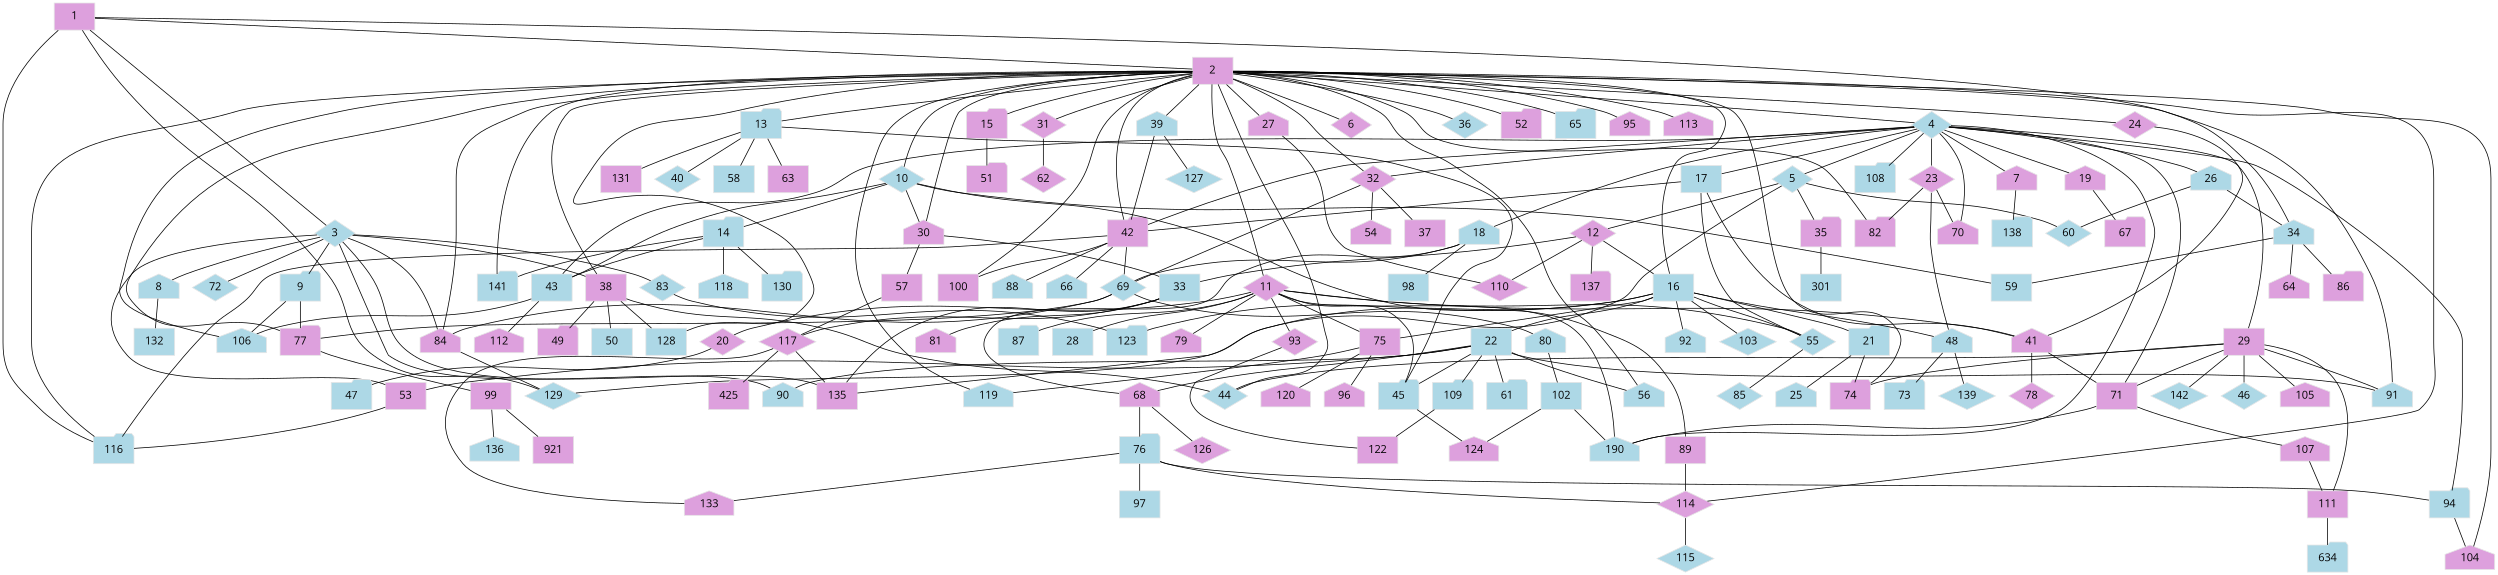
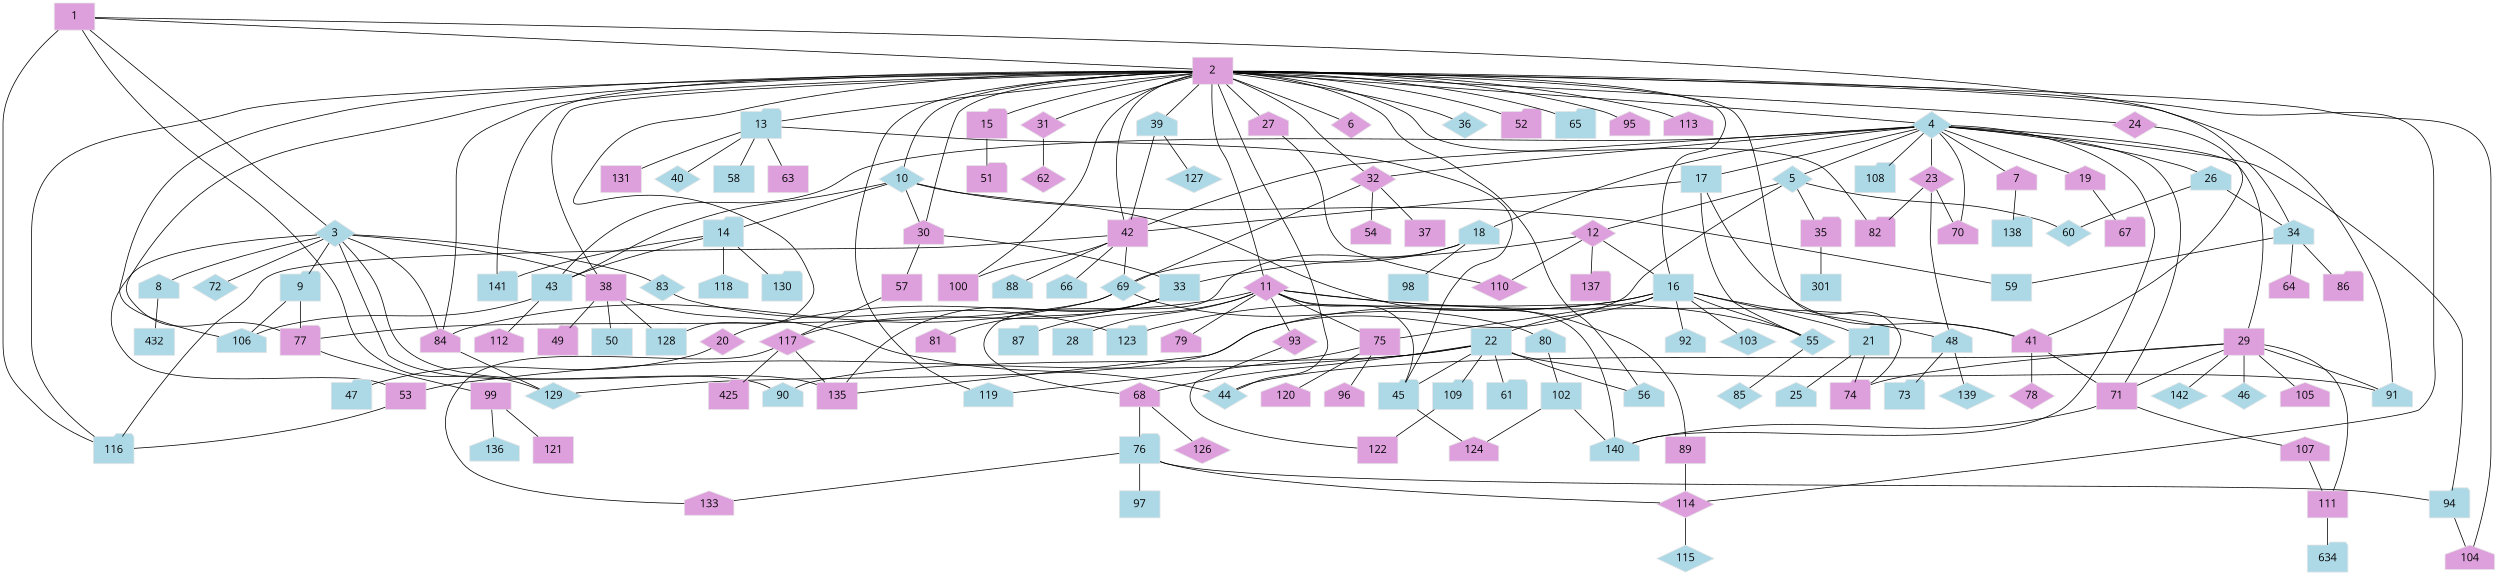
(154, 342) -> (154, 342)
(553, 450) -> (553, 450)
(1615, 450) -> (1615, 450)
